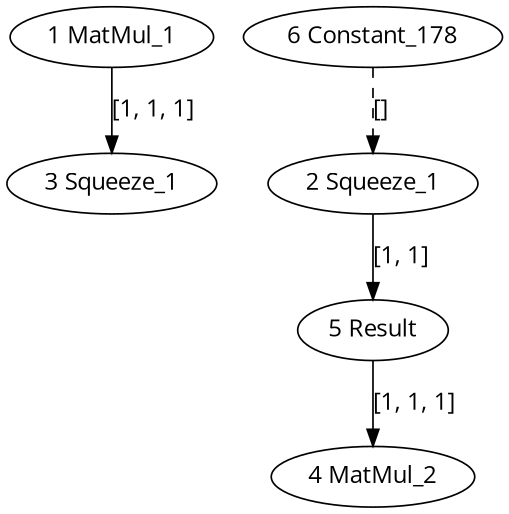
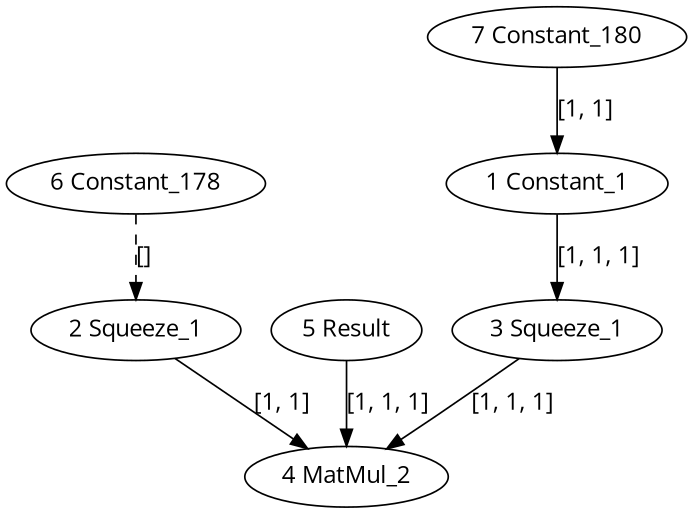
(112, 37) -> (557, 184)
none -> (557, 37)
(373, 248) -> (234, 399)
none -> (460, 399)
